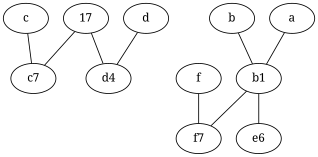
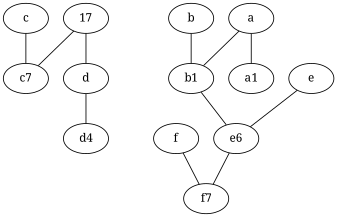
(97, 48) -> (86, 48)
none -> (251, 78)
none -> (311, 78)
(229, 108) -> (221, 169)
